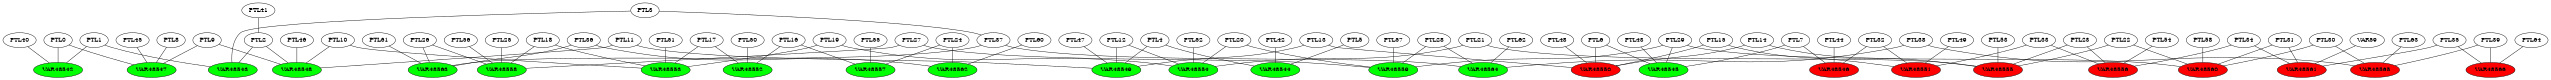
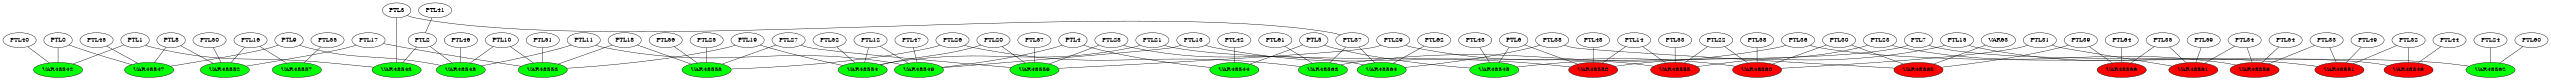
(2367, 40) -> (2204, 40)
(2409, 40) -> (1998, 40)
(924, 51) -> none
(1671, 51) -> (1415, 63)
none -> (193, 52)
